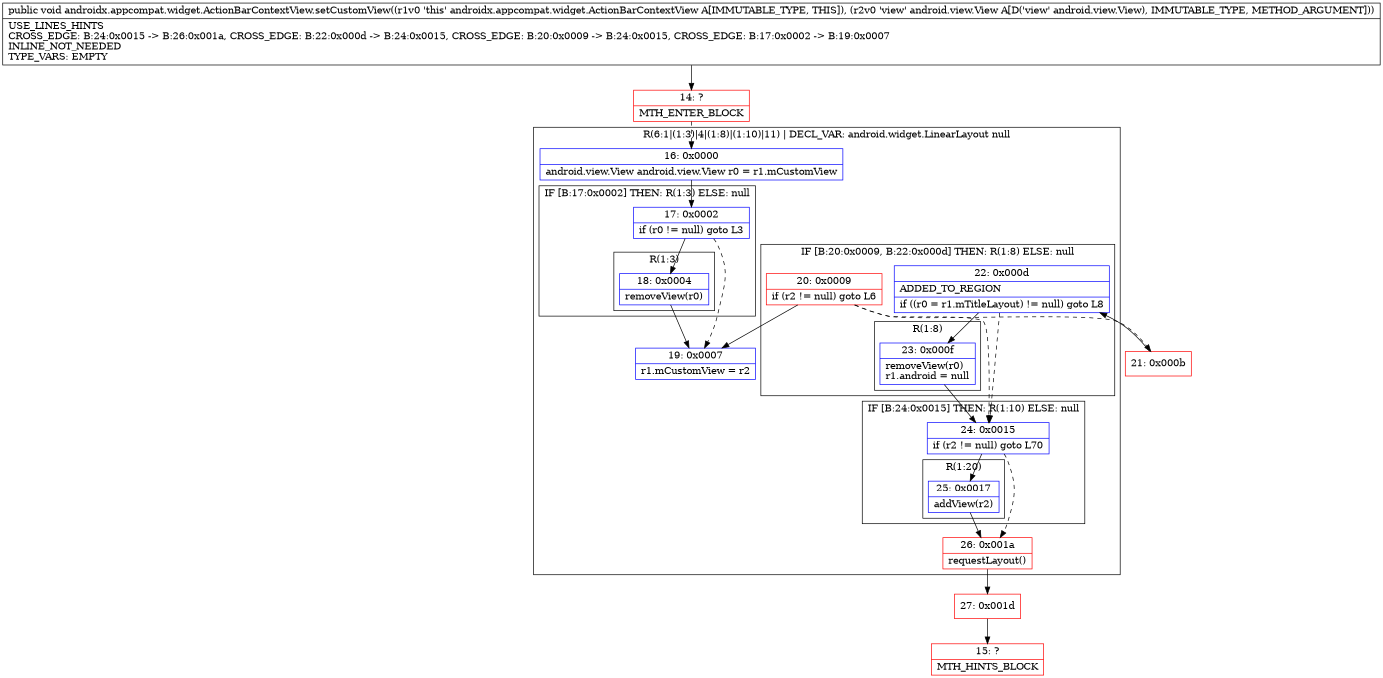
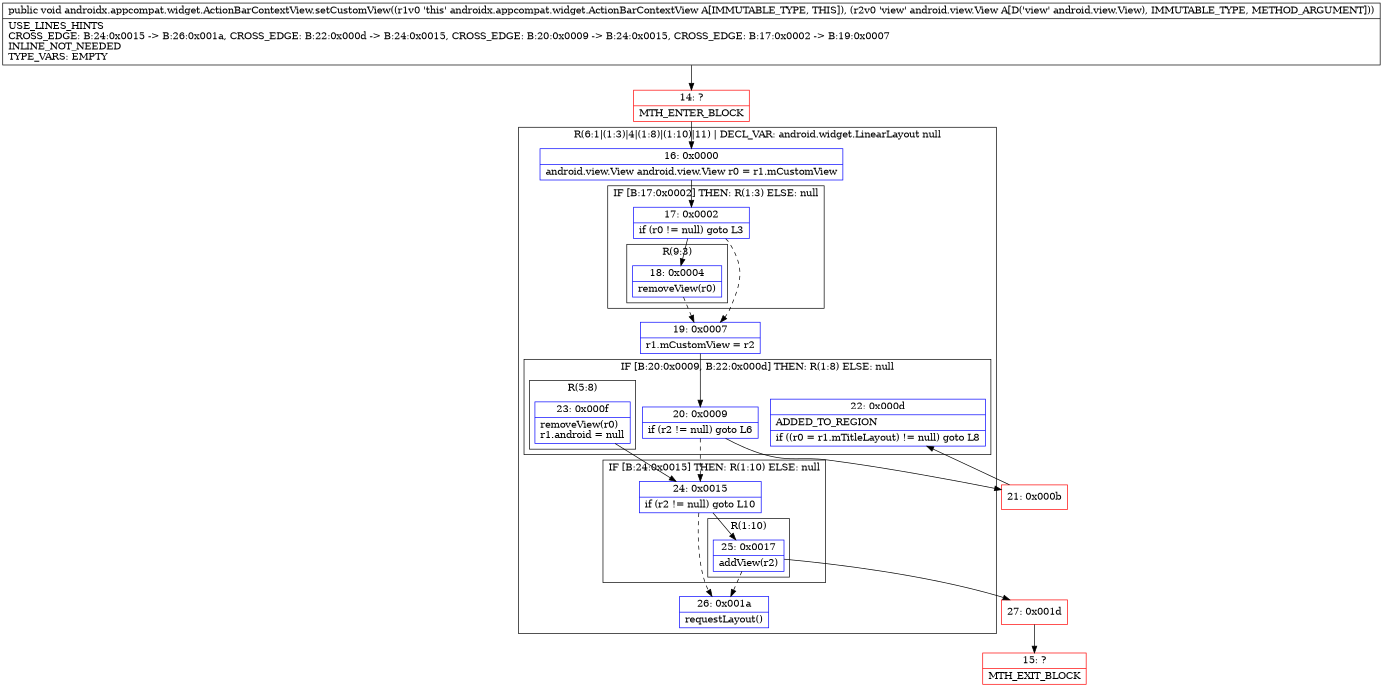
(691, 132) -> (691, 132)
(664, 260) -> (677, 252)
(824, 289) -> (700, 423)
(1004, 317) -> (859, 464)
(678, 323) -> (687, 307)
(767, 323) -> (700, 377)
(965, 326) -> none
(928, 329) -> (583, 388)
(995, 364) -> none
(988, 446) -> (700, 505)
(964, 468) -> (749, 526)
(974, 522) -> (738, 581)
(987, 553) -> (724, 612)
(987, 579) -> (894, 573)
(987, 667) -> (1034, 676)
